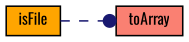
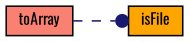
(82, 21) -> (94, 21)
